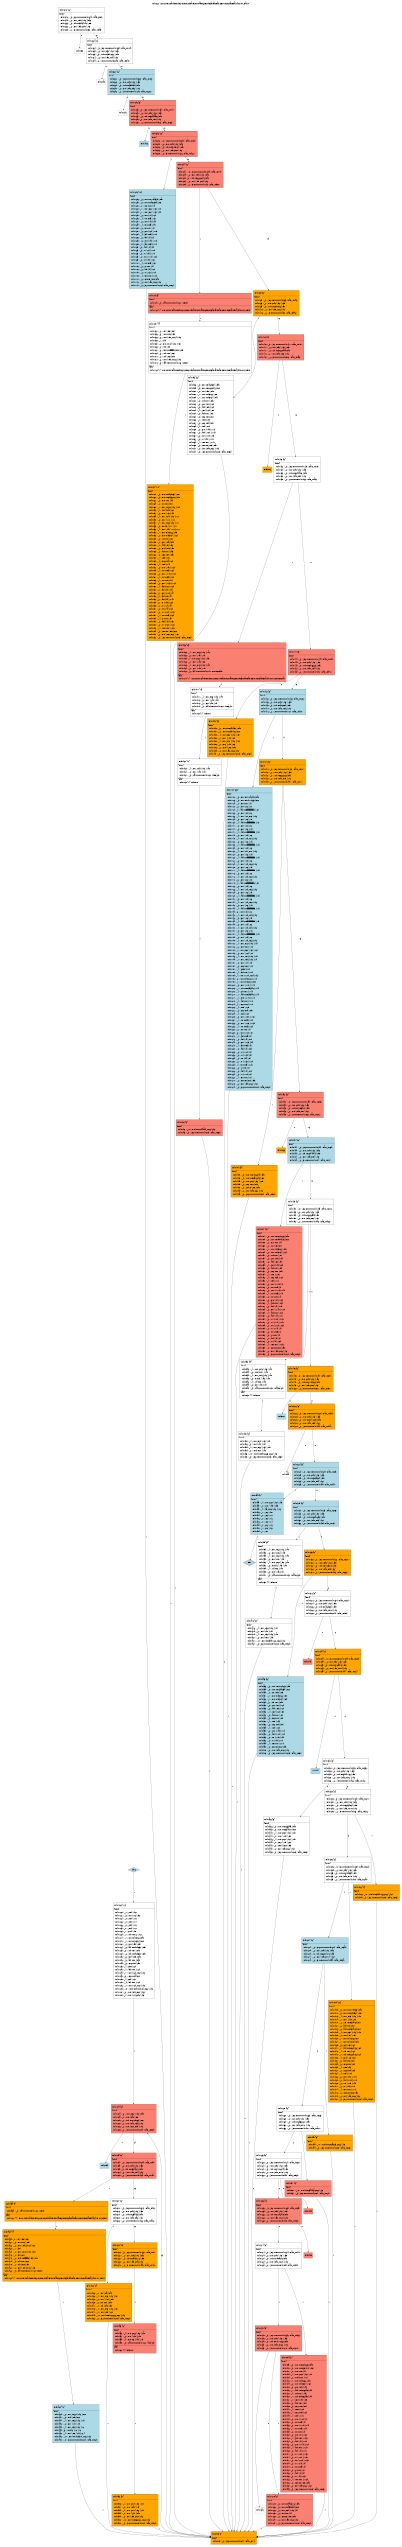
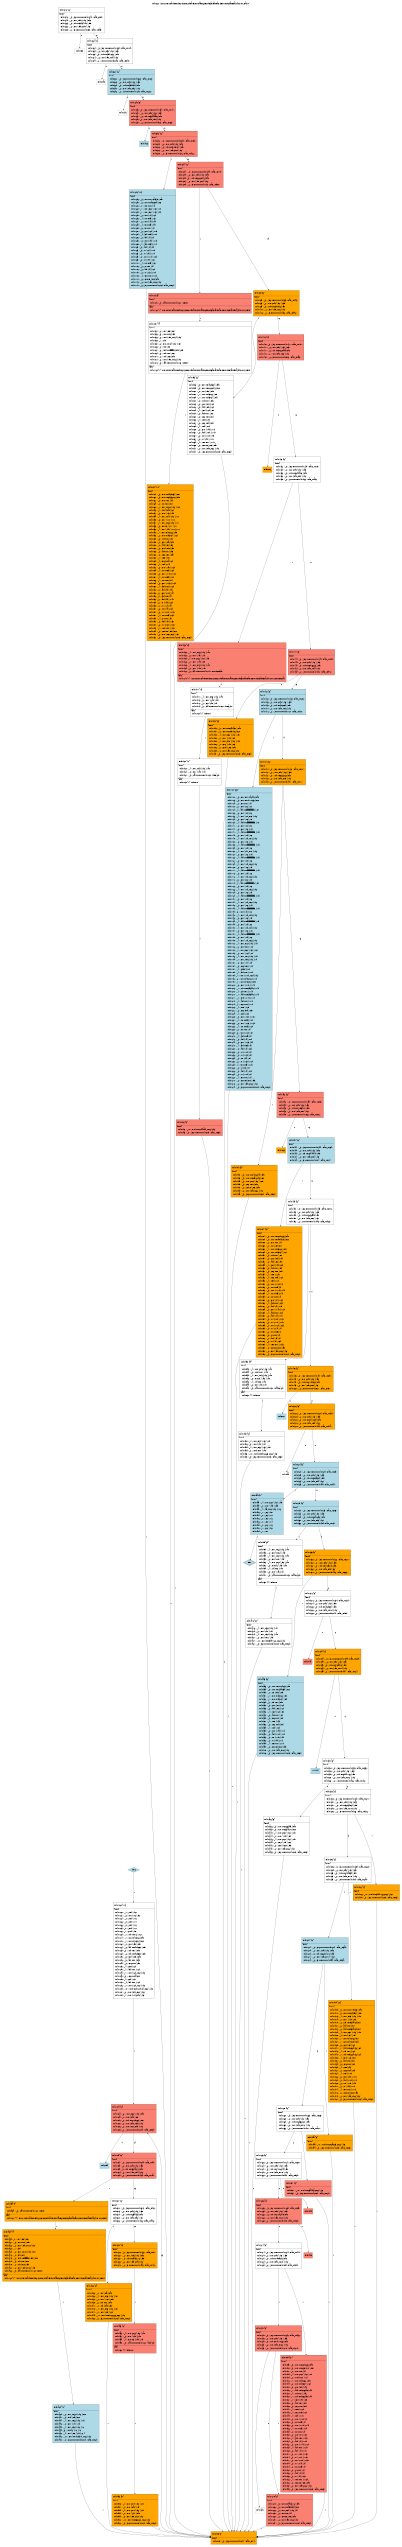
(279, 1292) -> (279, 1292)
